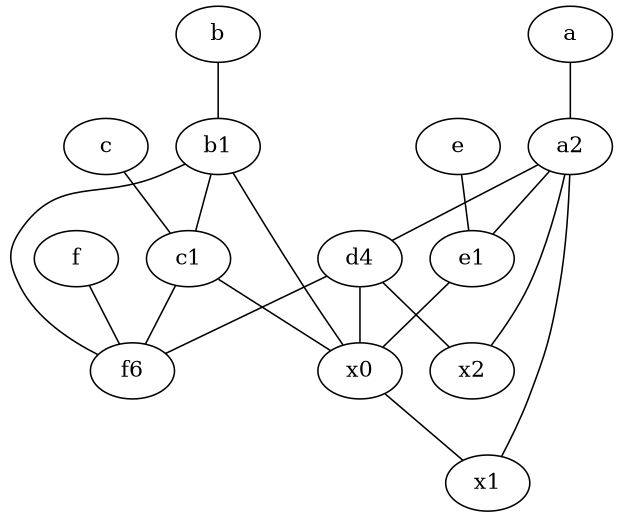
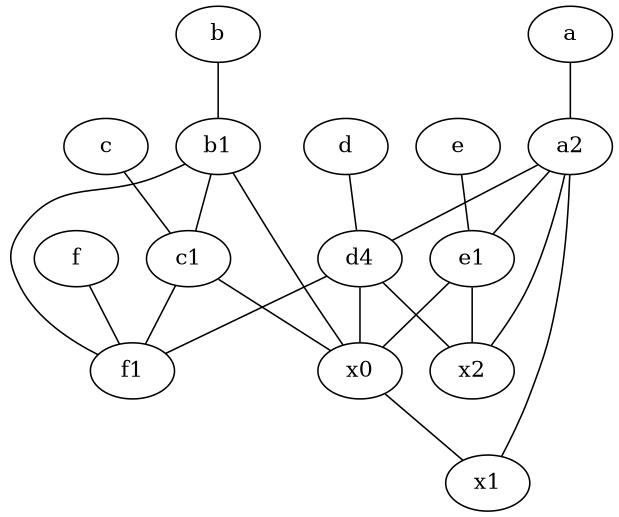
none -> (346, 146)
none -> (472, 315)
(132, 371) -> (132, 371)
